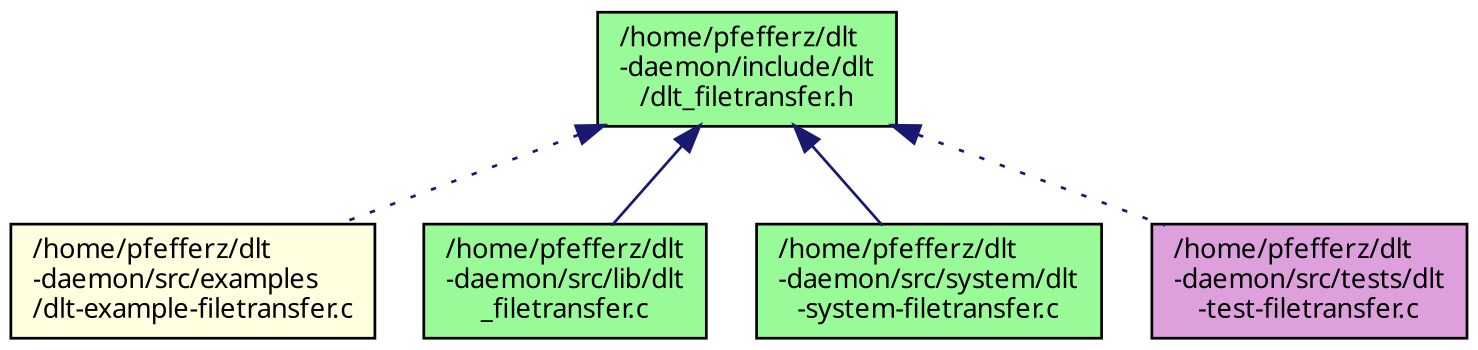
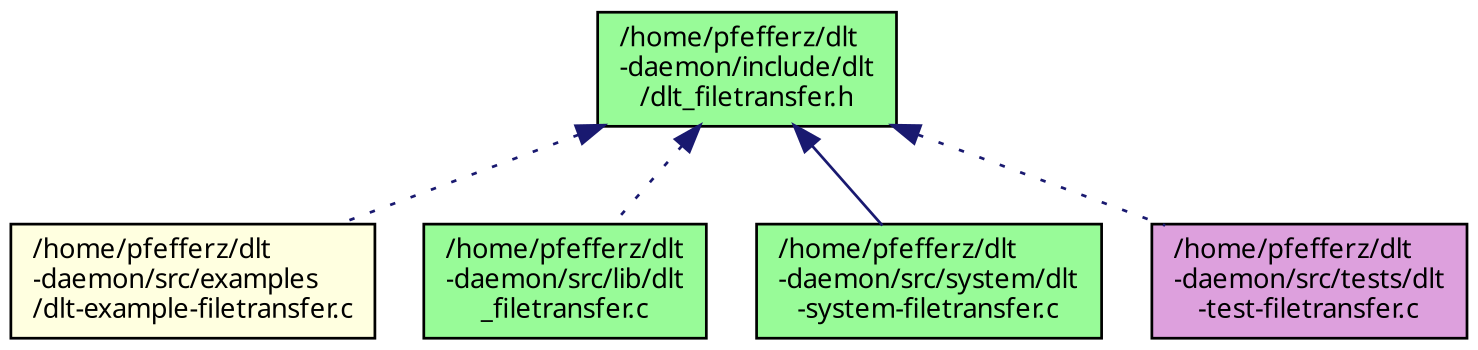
(647, 186) -> (647, 186)
